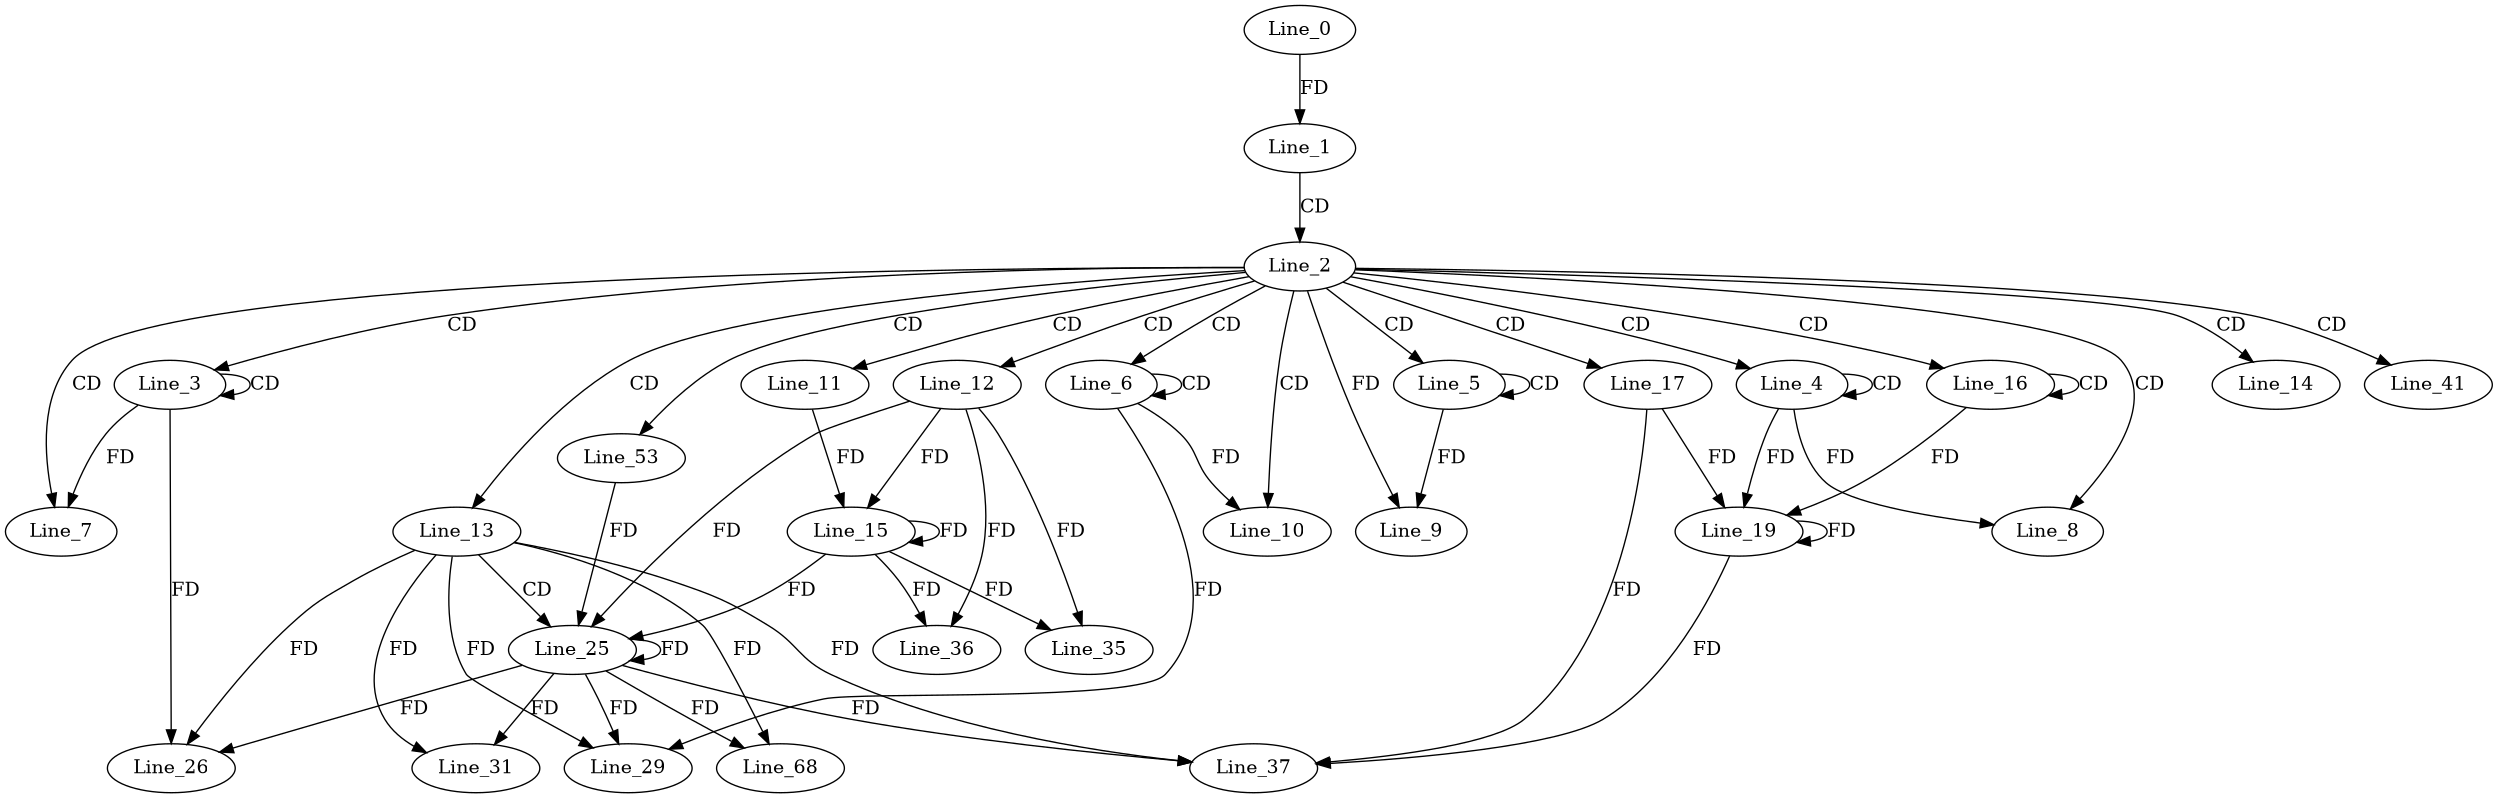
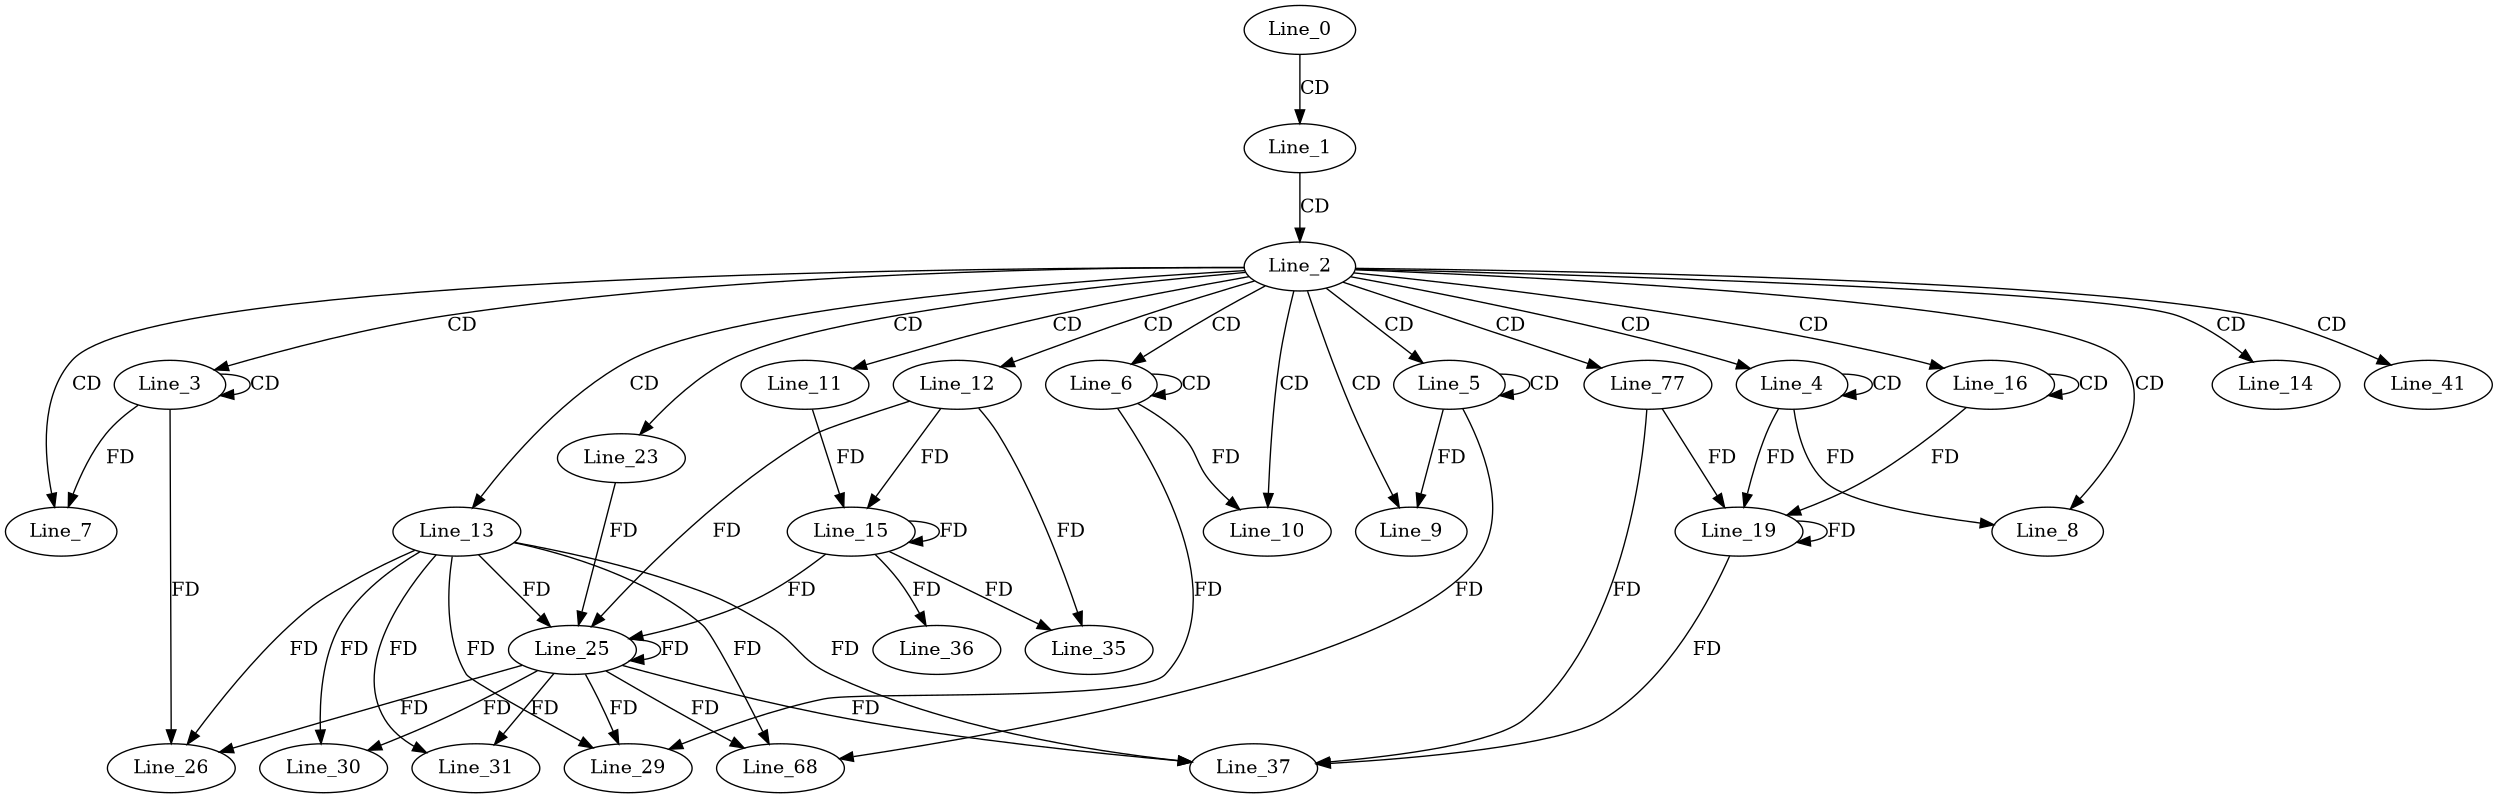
(1315, 89) -> (1315, 89)
(1366, 385) -> (1366, 385)
(1648, 385) -> (1648, 385)
(621, 458) -> (621, 458)
(986, 513) -> none
(537, 591) -> (537, 591)
none -> (1255, 671)
none -> (324, 768)
